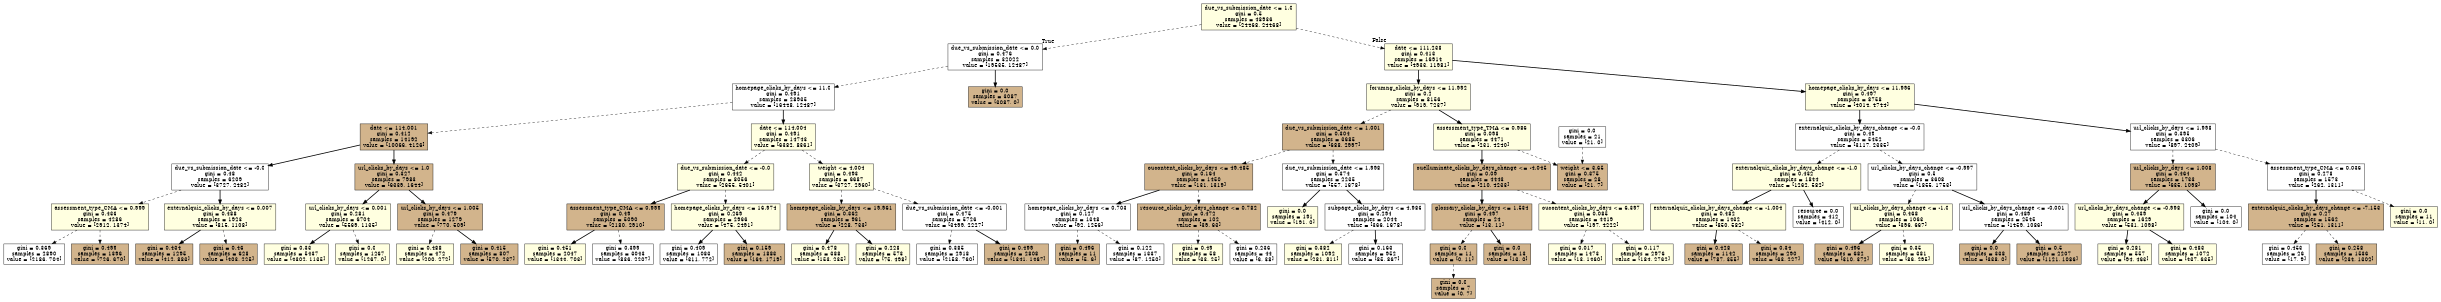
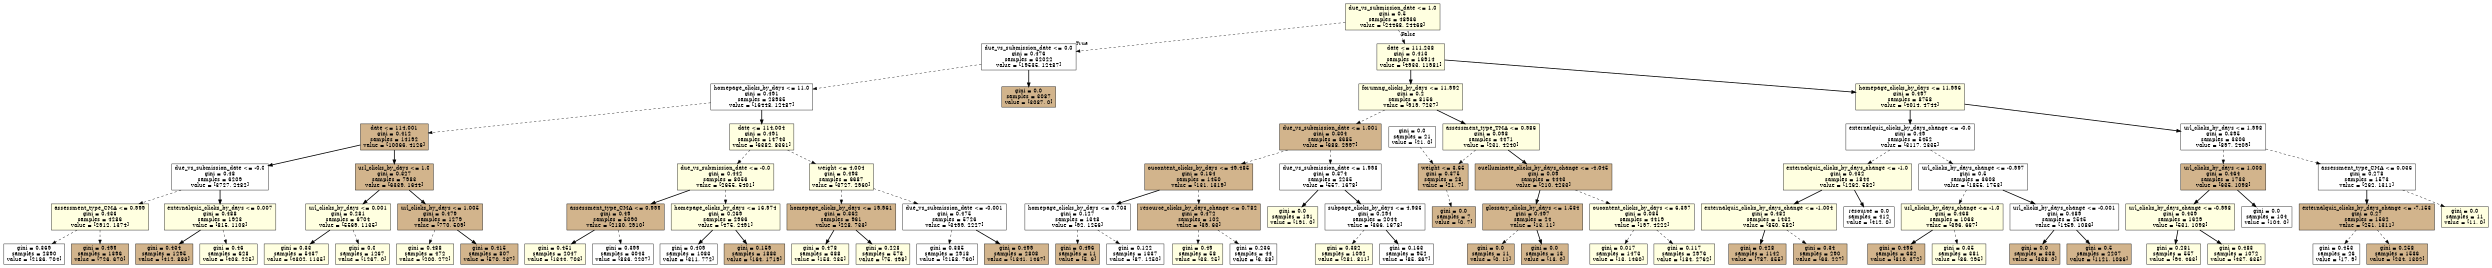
(229, 254) -> (229, 254)
(1453, 269) -> (1448, 197)
